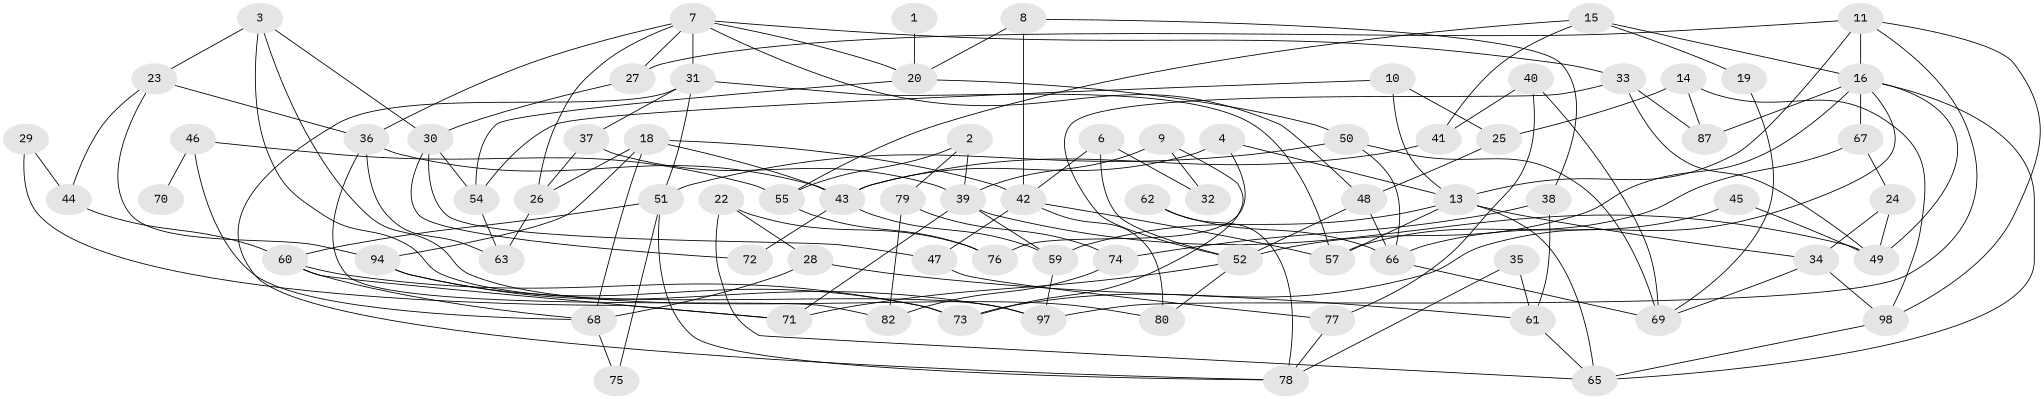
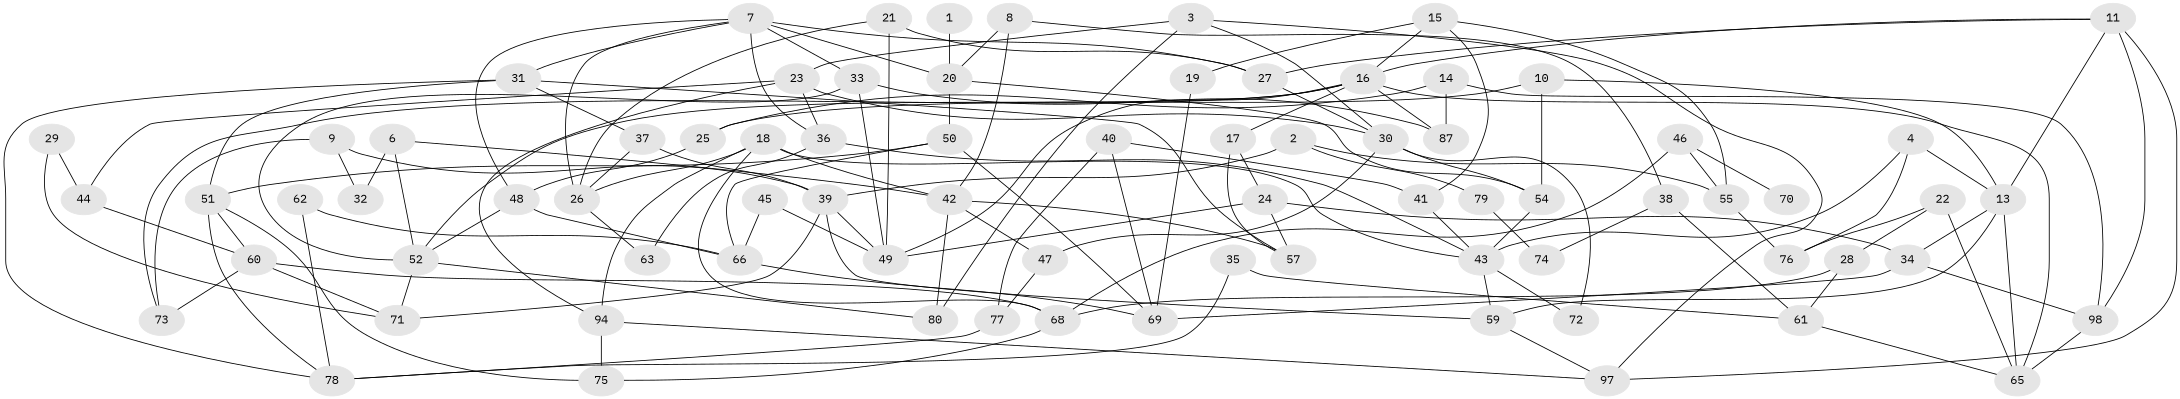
none -> (889, 18)
none -> (1116, 116)
(1861, 139) -> (1233, 139)
(1416, 219) -> (1282, 237)
(489, 230) -> (1504, 238)
(682, 292) -> (601, 351)
(888, 320) -> none
